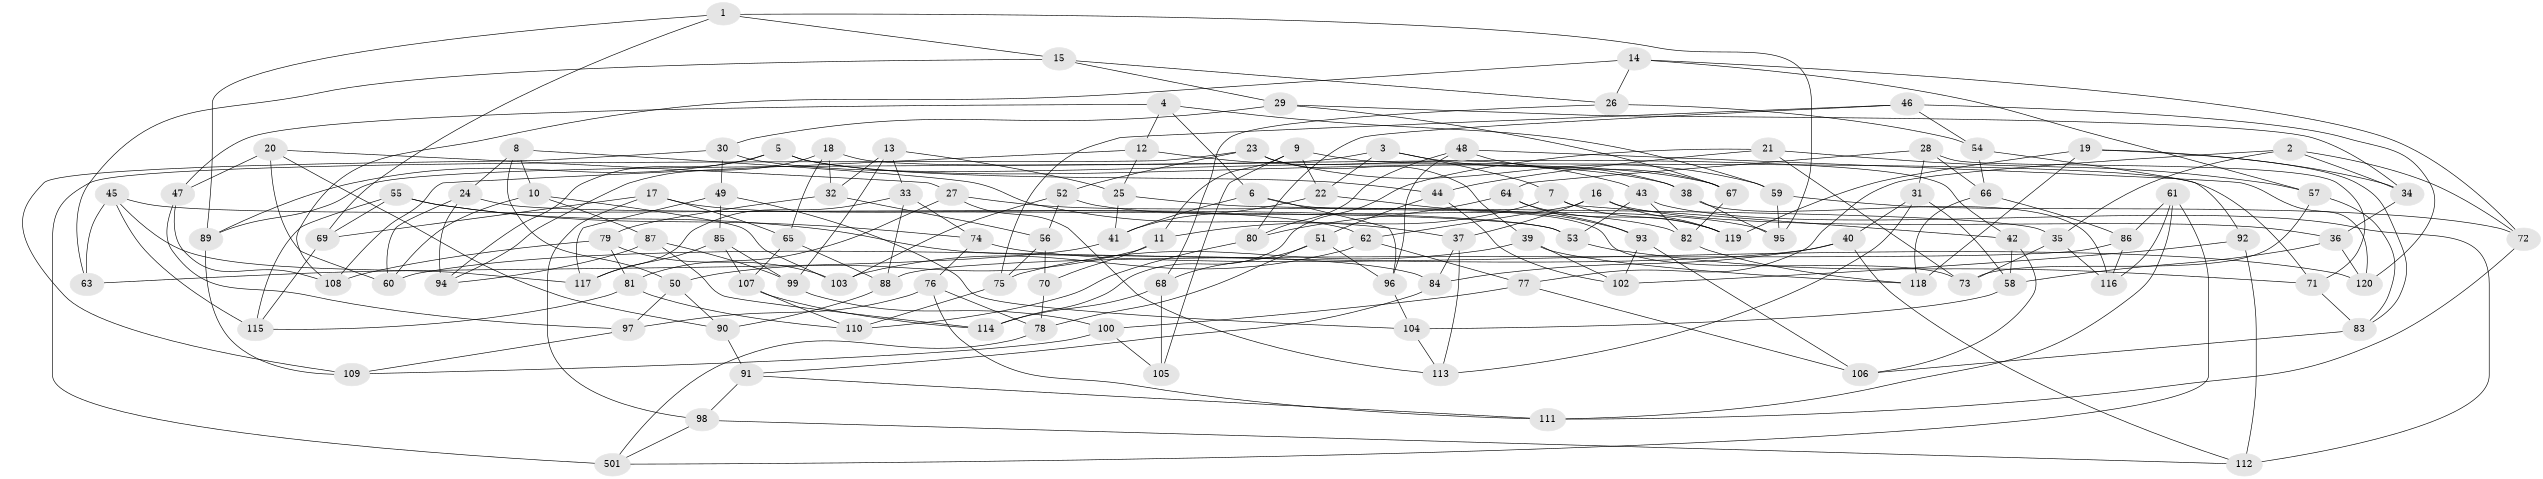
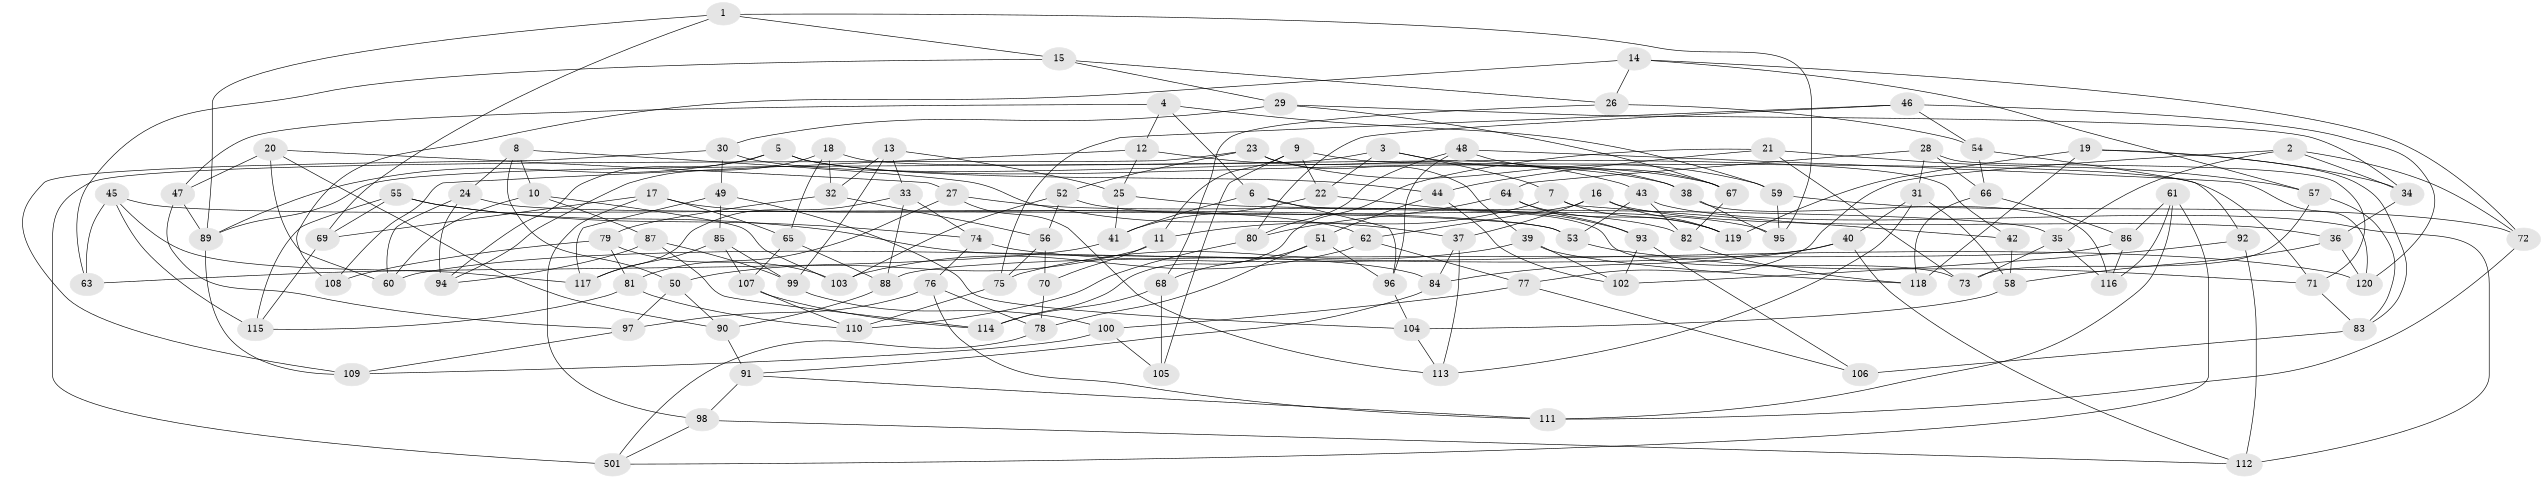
(224, 271) -> (192, 217)
(1986, 338) -> none
